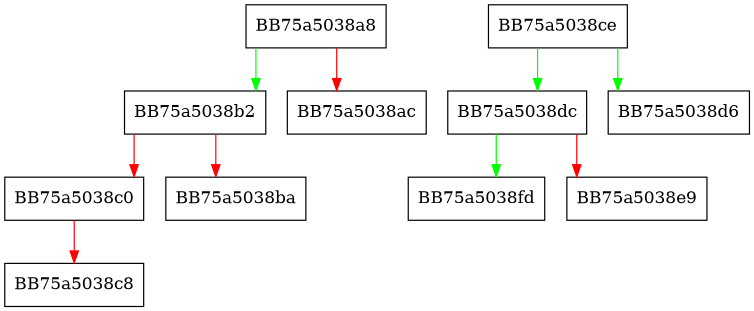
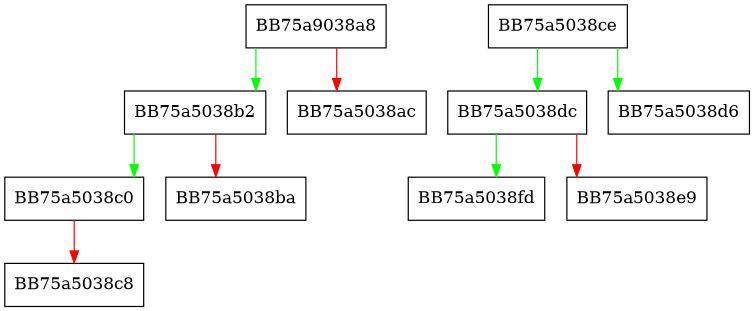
(316, 26) -> (316, 26)
(134, 150) -> (134, 150)
